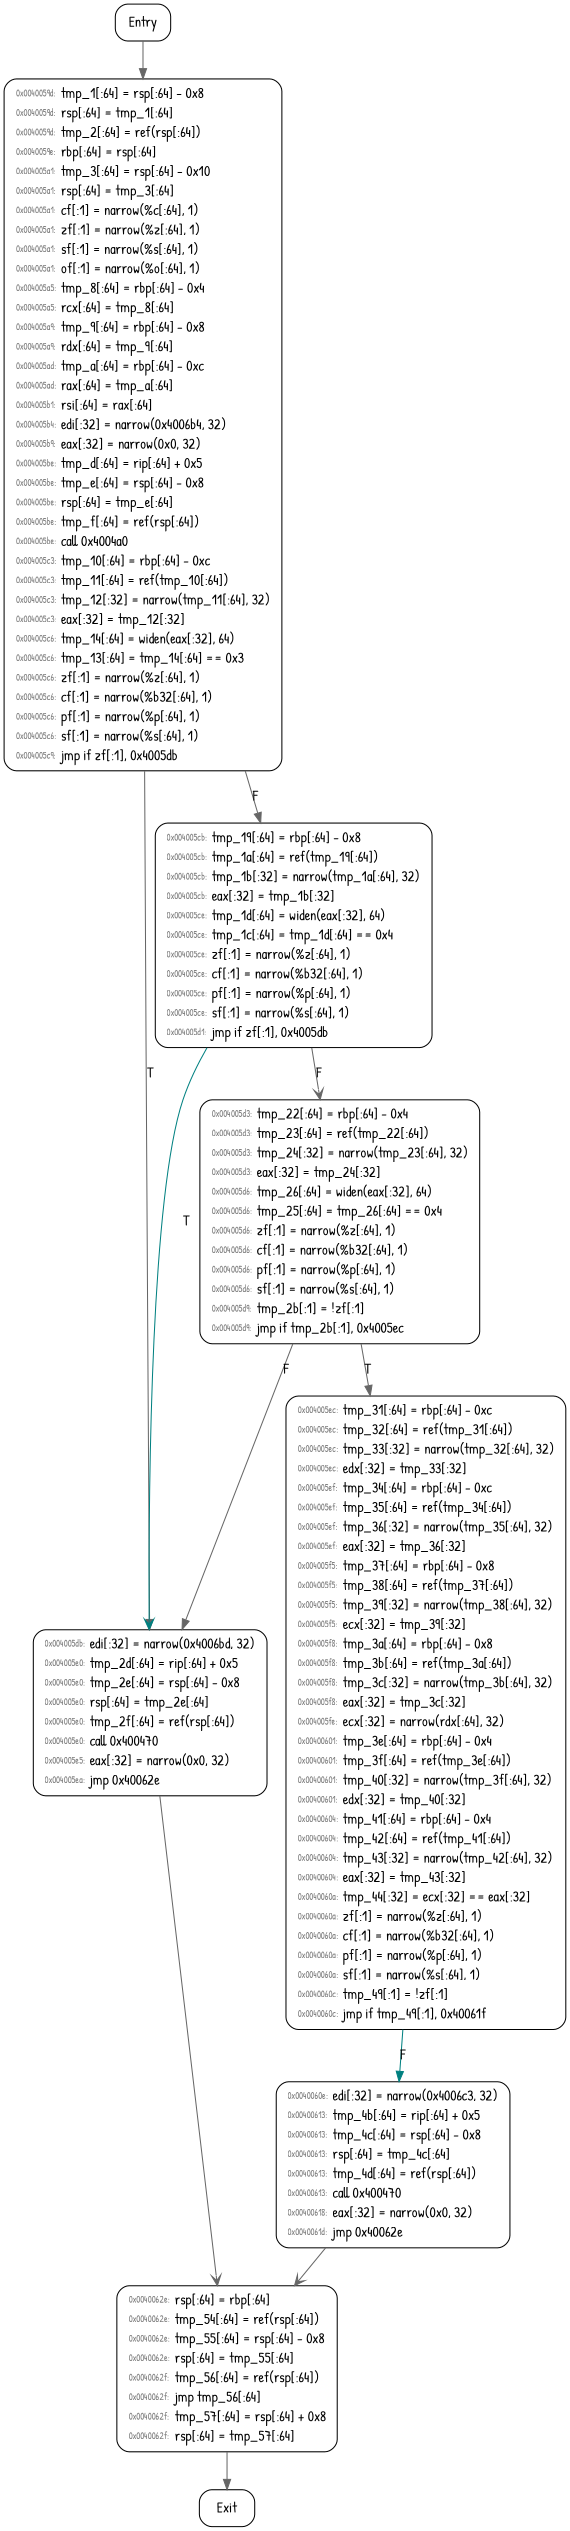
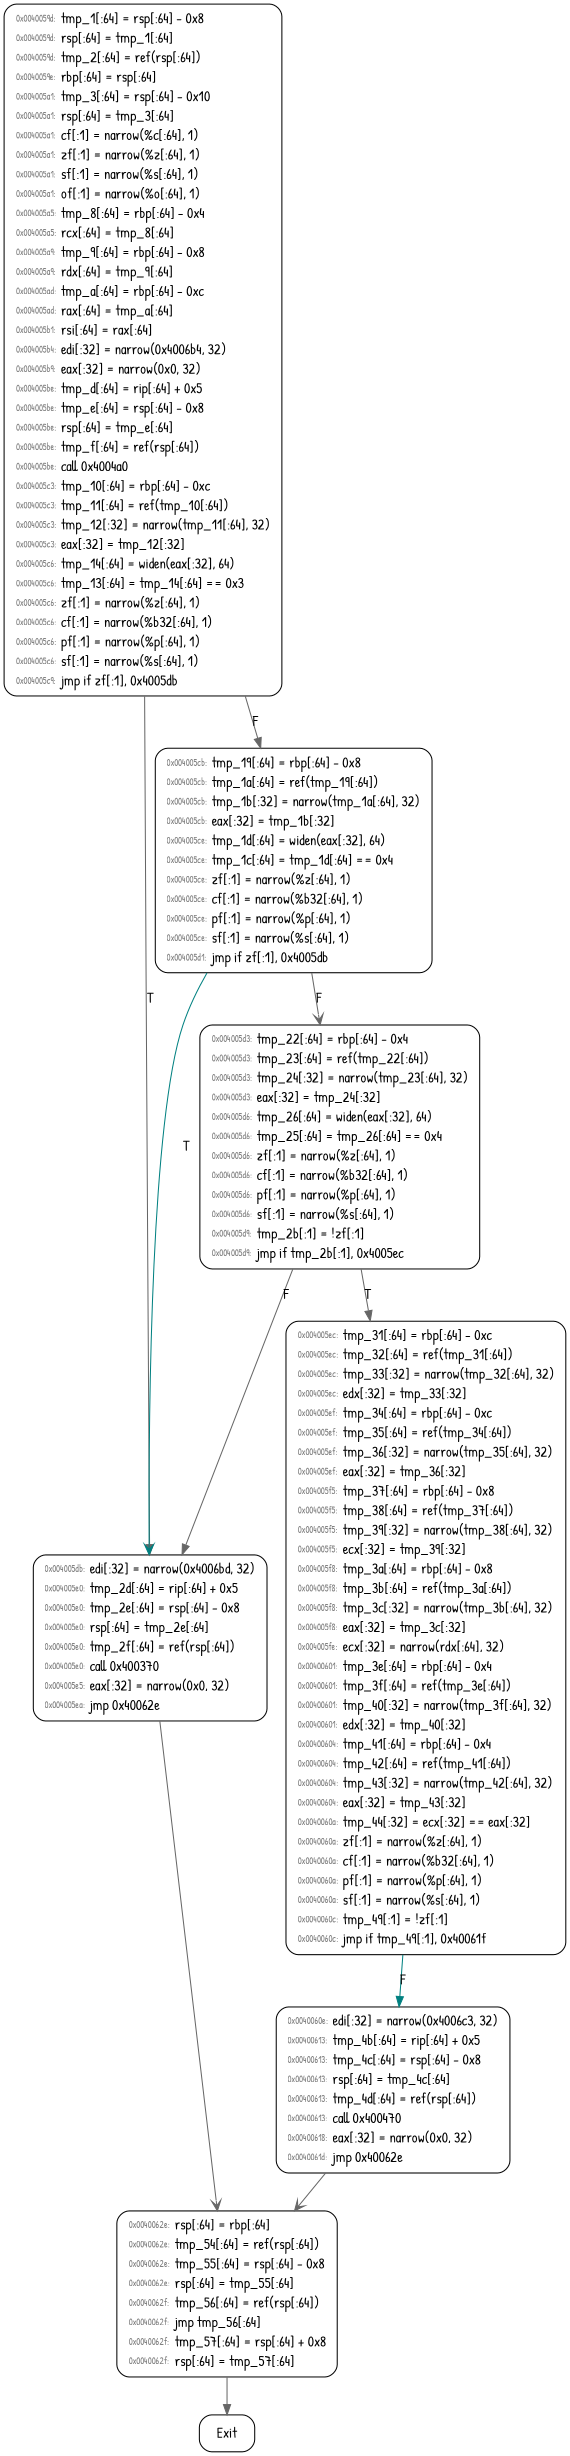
(143, 23) -> none
(124, 1741) -> (125, 1667)
